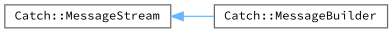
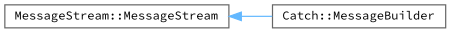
(88, 16) -> (117, 16)
